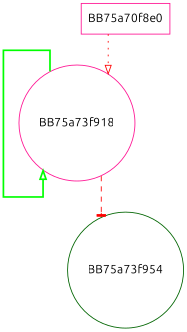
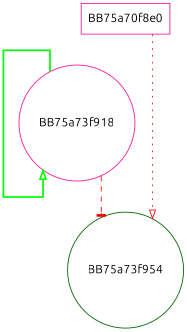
(108, 50) -> (153, 122)
